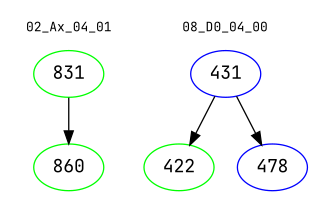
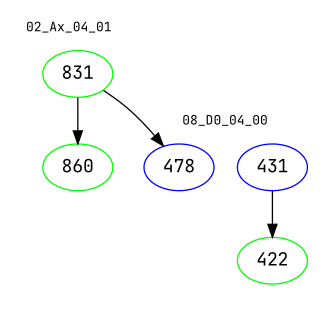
(246, 115) -> (142, 122)
